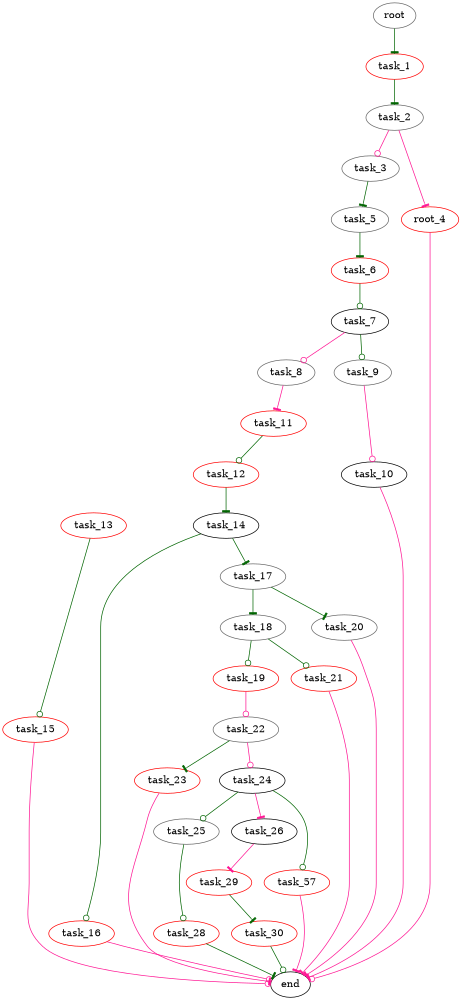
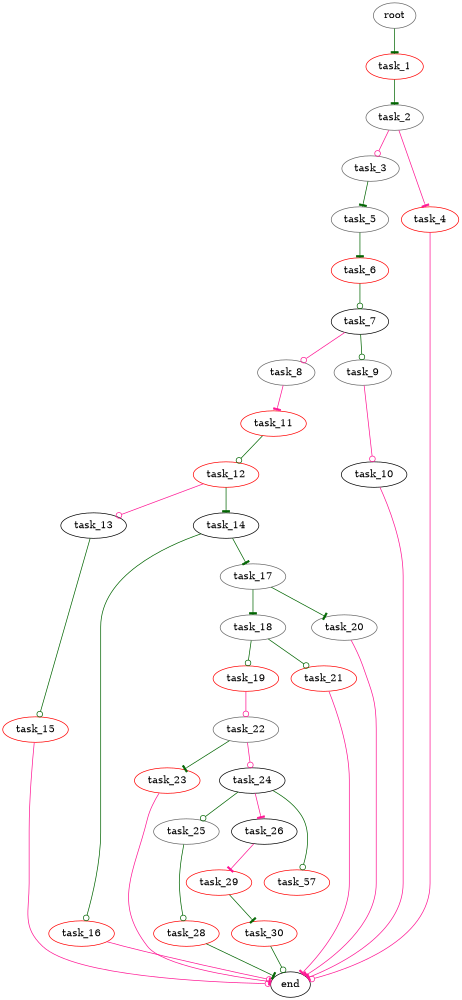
(430, 220) -> (430, 220)
none -> (162, 499)
(94, 526) -> (94, 526)
(304, 932) -> none
